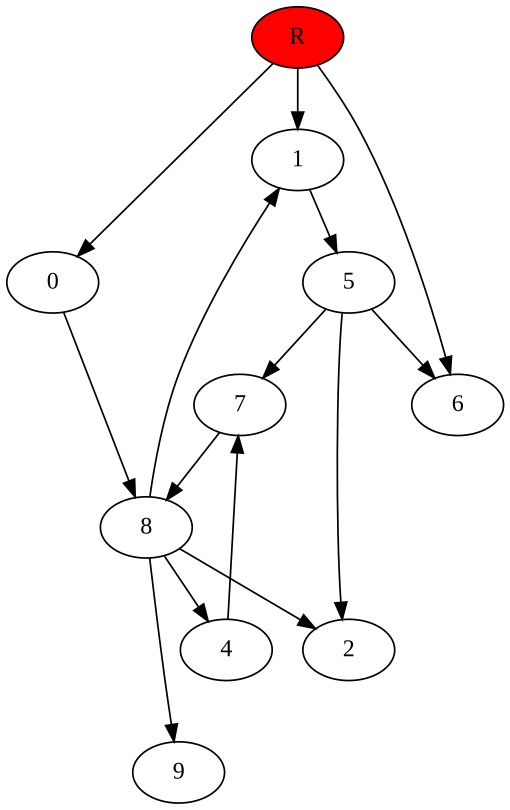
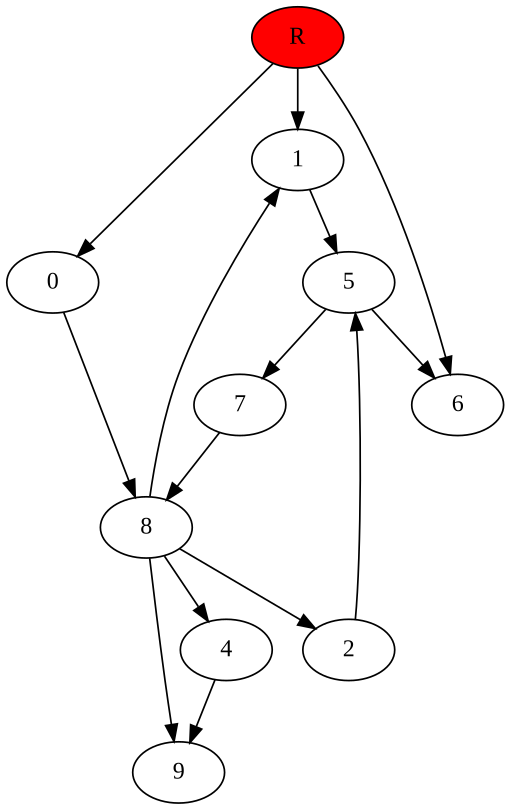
(337, 458) -> (360, 475)
(233, 536) -> (206, 703)
